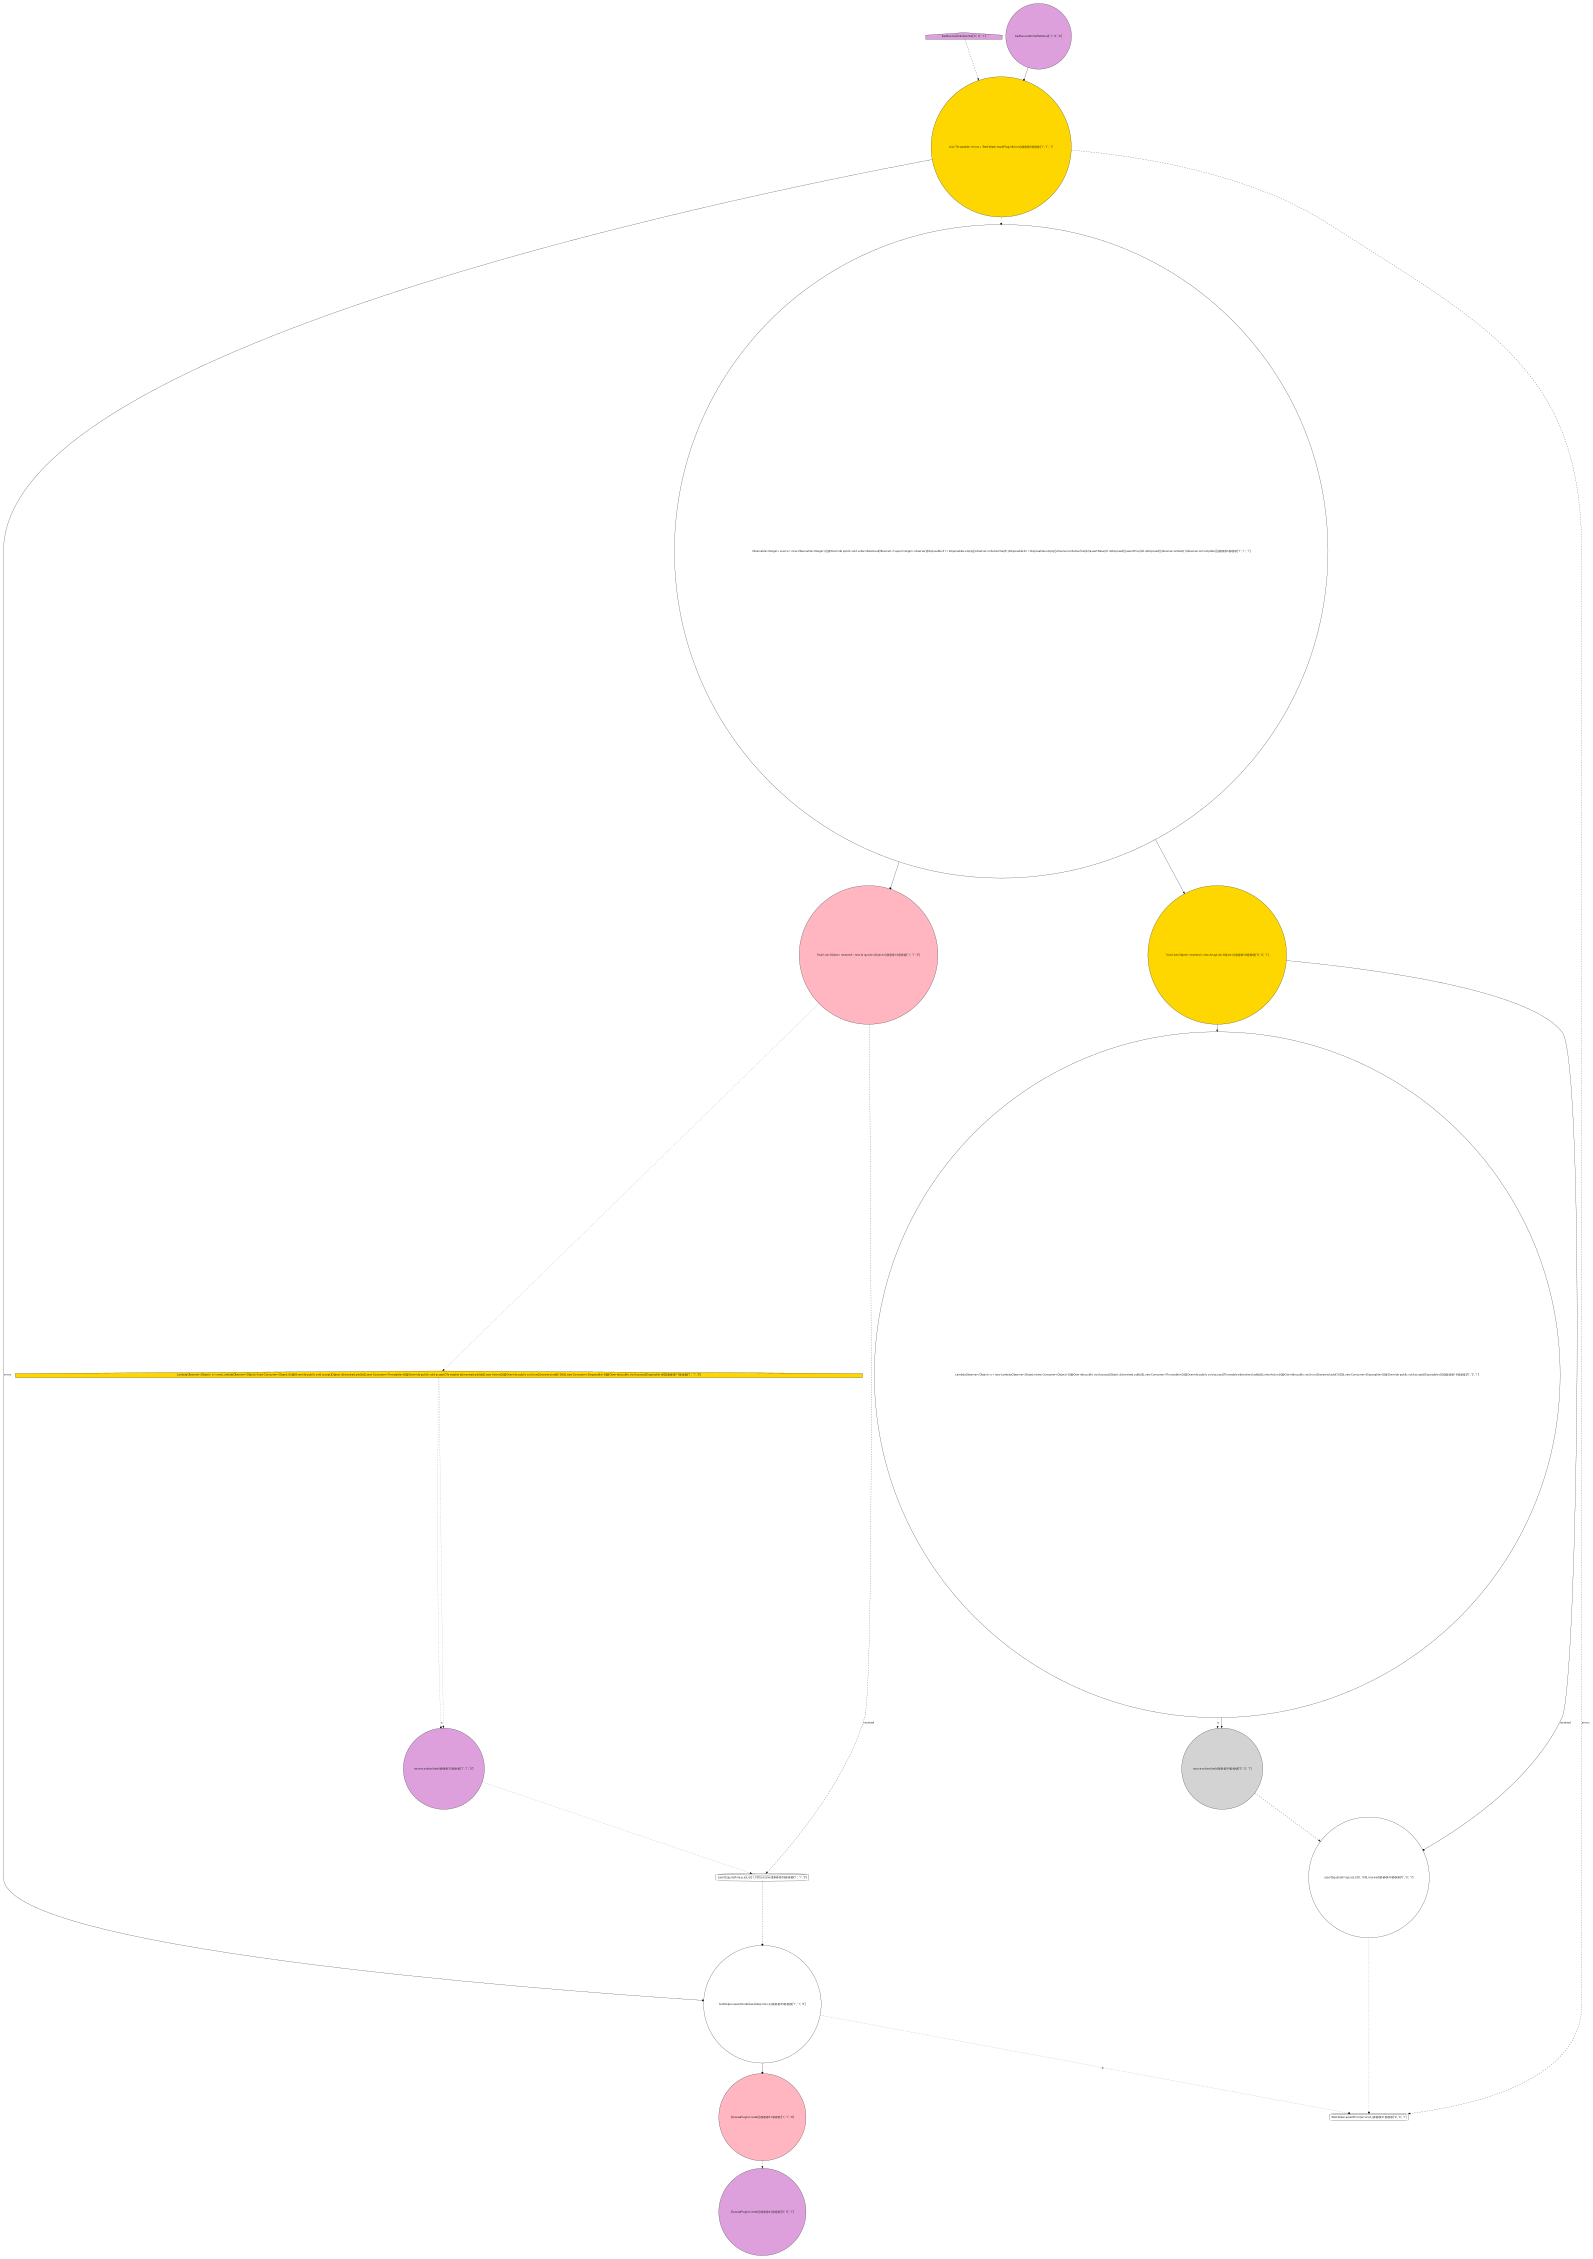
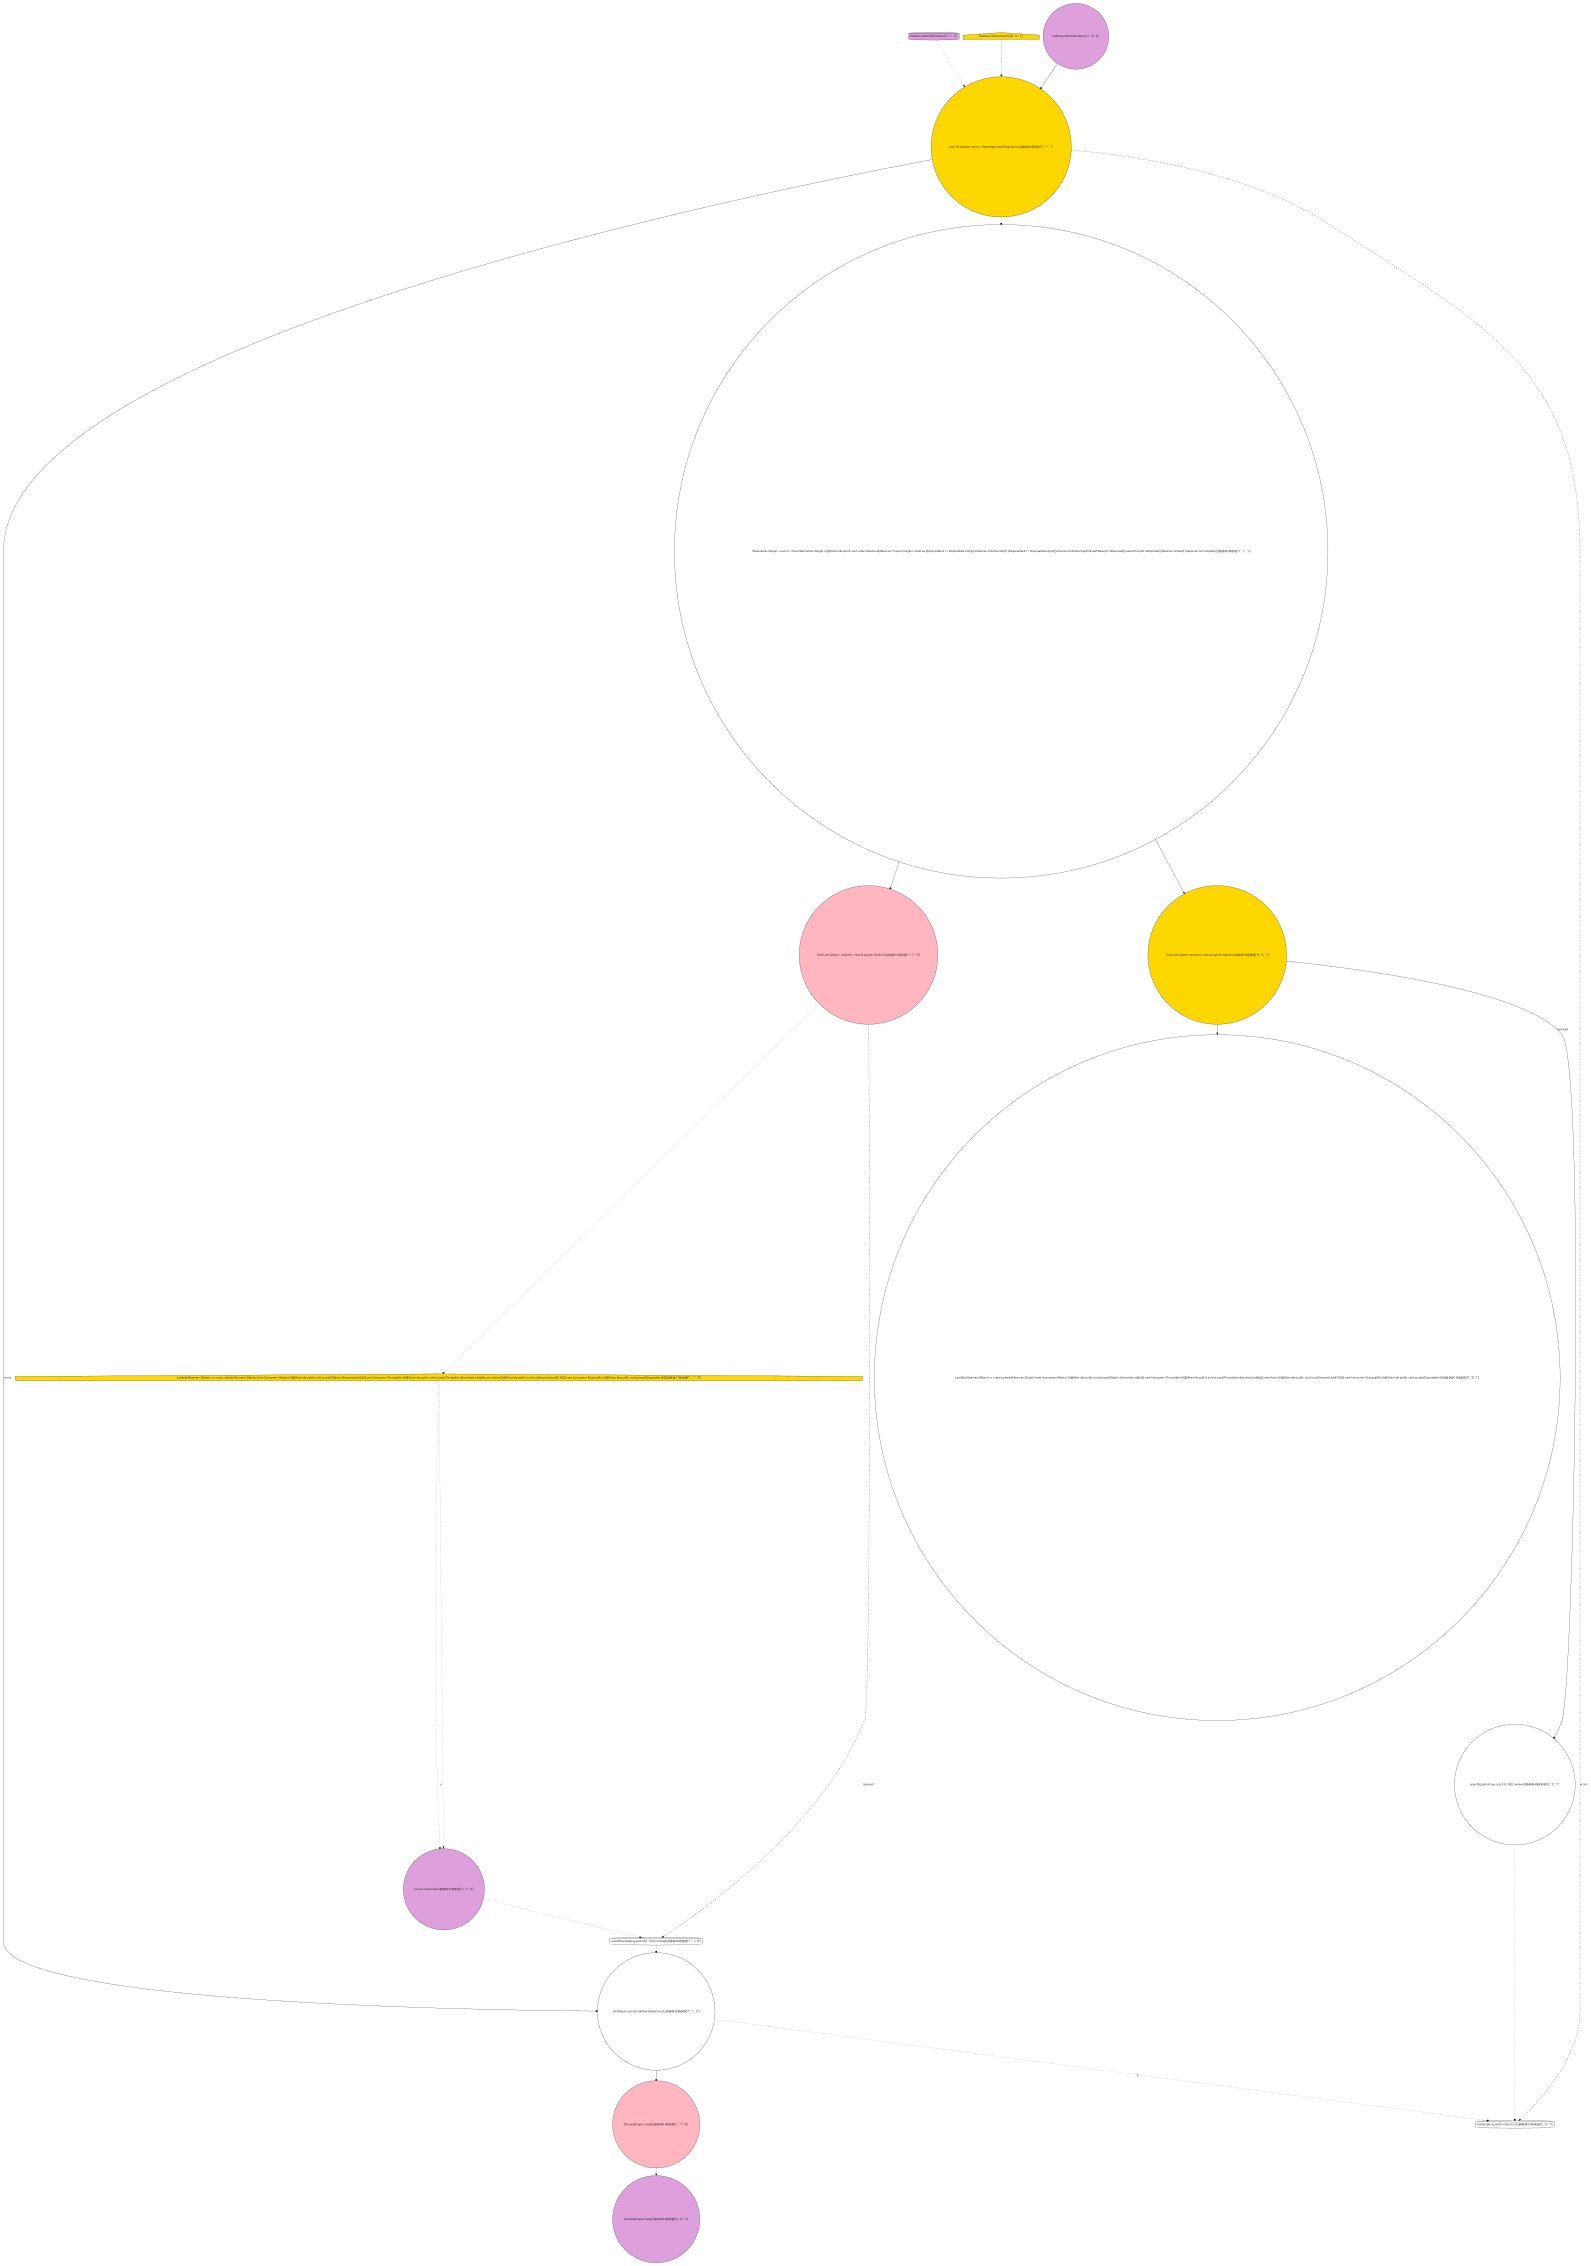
none -> (934, 36)
(964, 36) -> (1001, 36)
(1222, 1769) -> none
